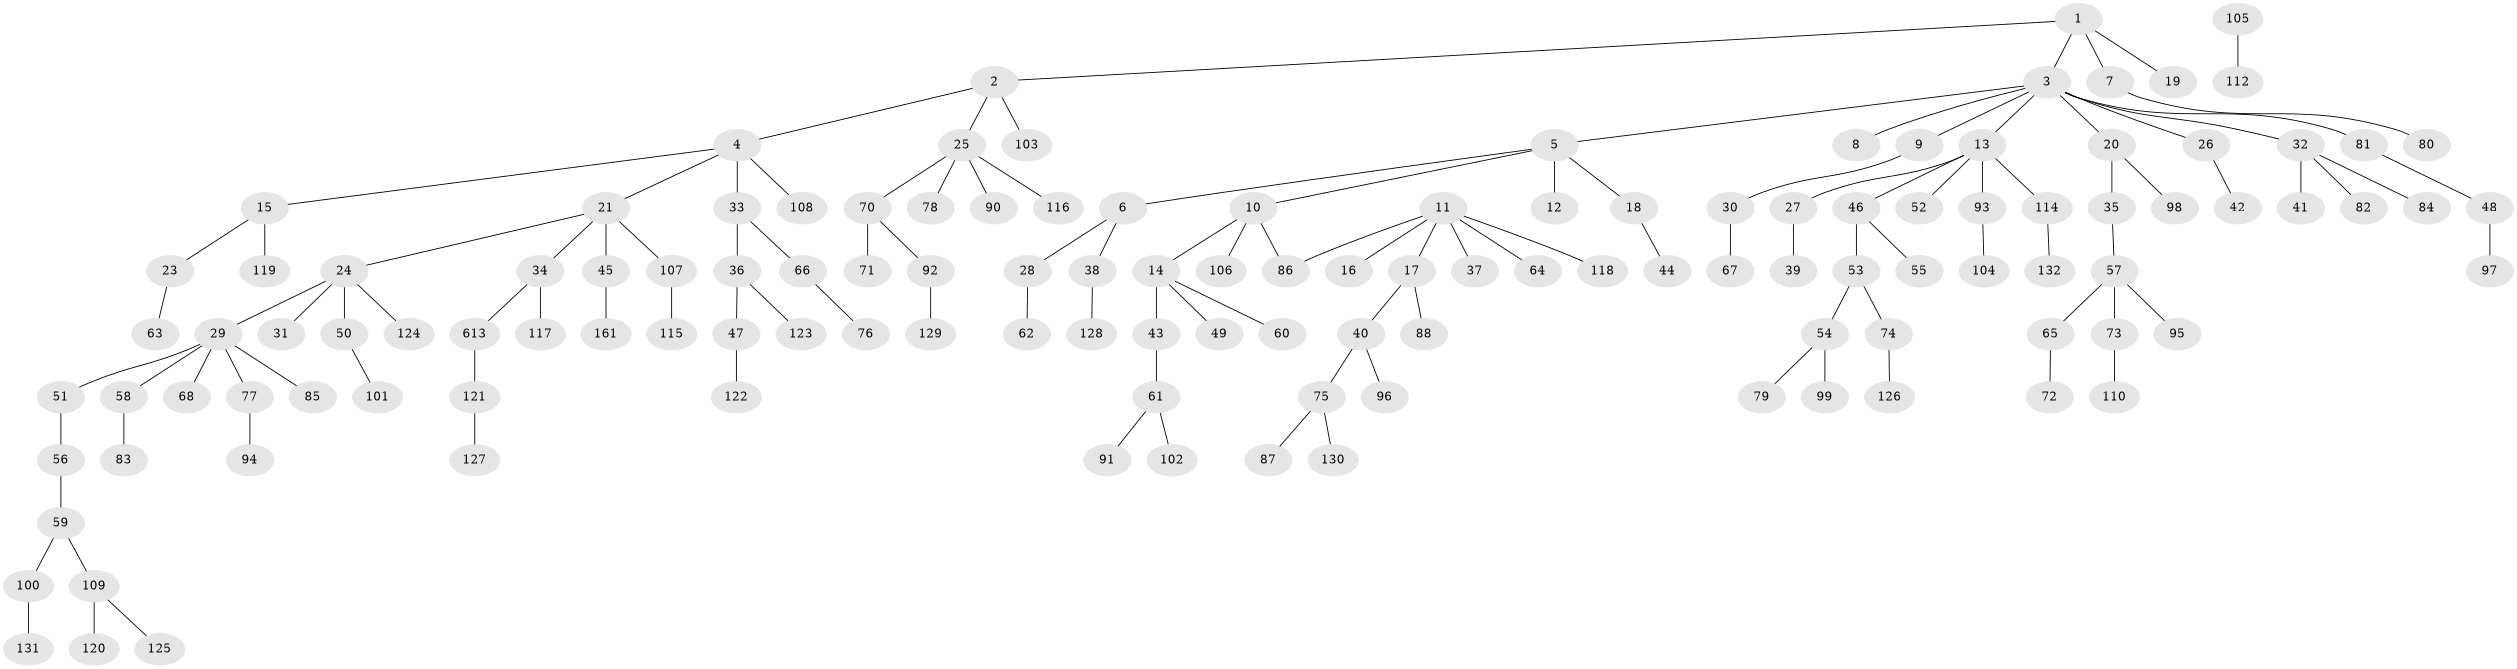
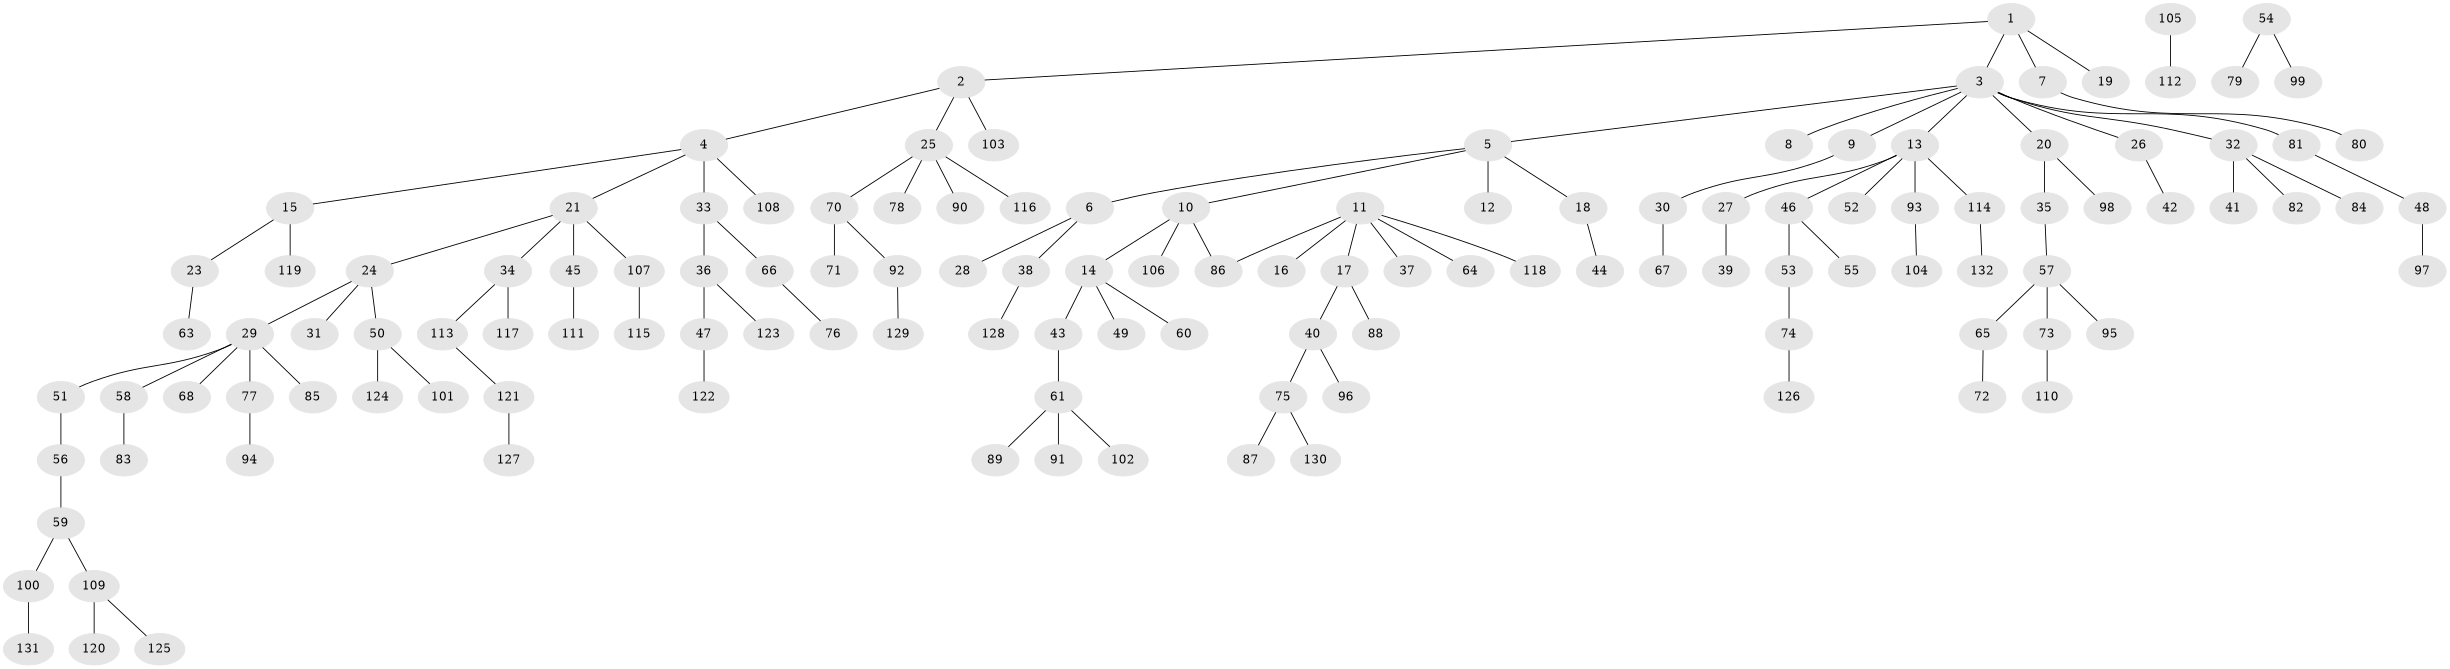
(377, 303) -> (378, 366)
(1841, 303) -> none
(475, 334) -> (442, 334)
(606, 334) -> (574, 334)
(1027, 334) -> none
none -> (995, 460)
